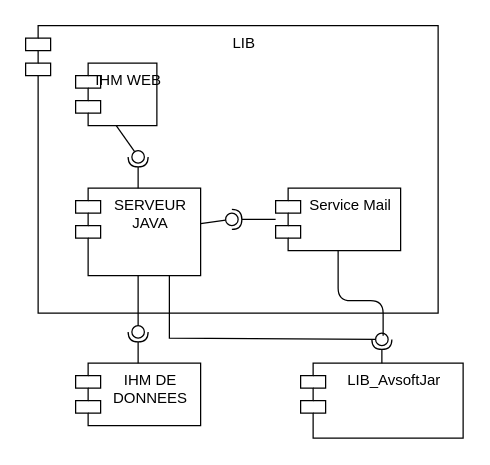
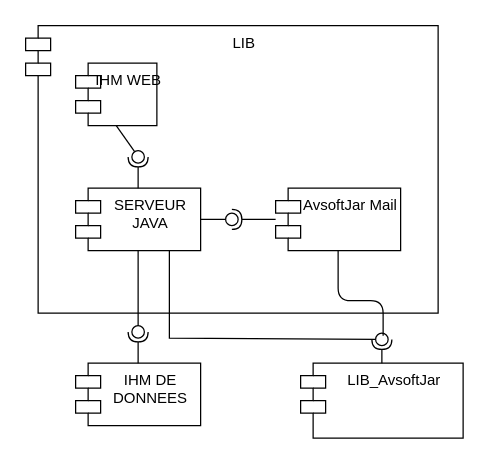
(350, 205) -> (350, 205)
(138, 232) -> (138, 219)
